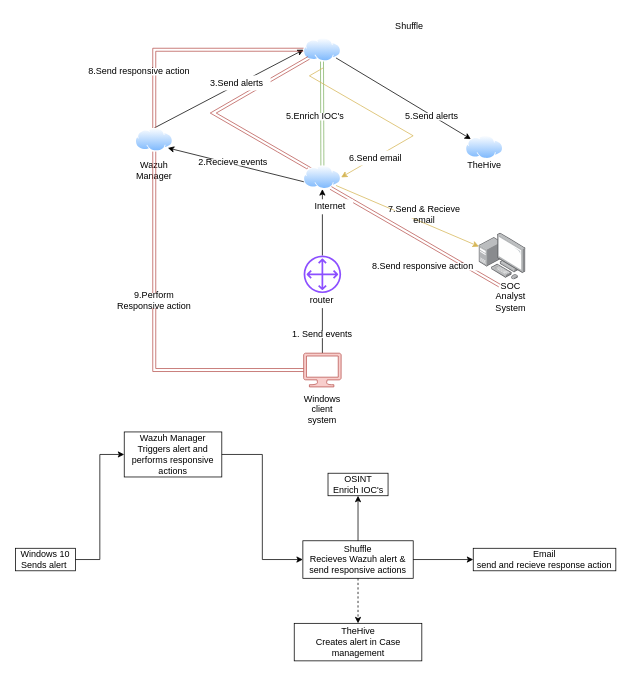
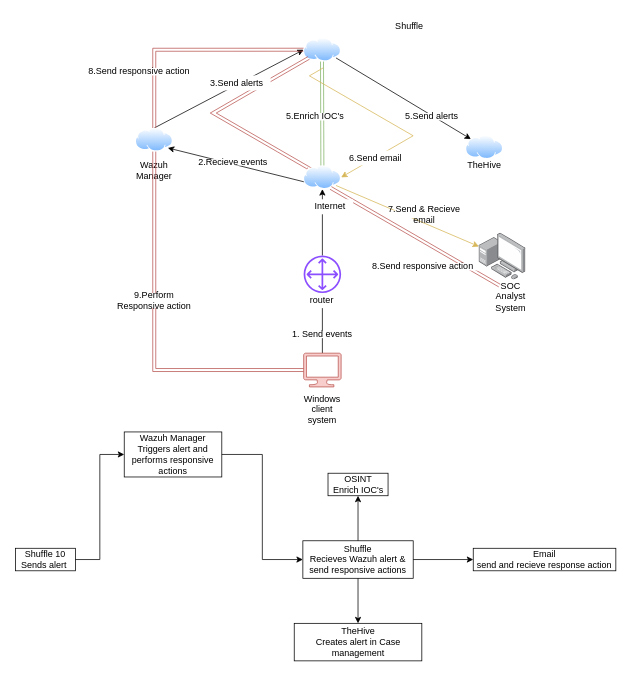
(45, 559) -> (45, 559)
(358, 598) -> (358, 598)
